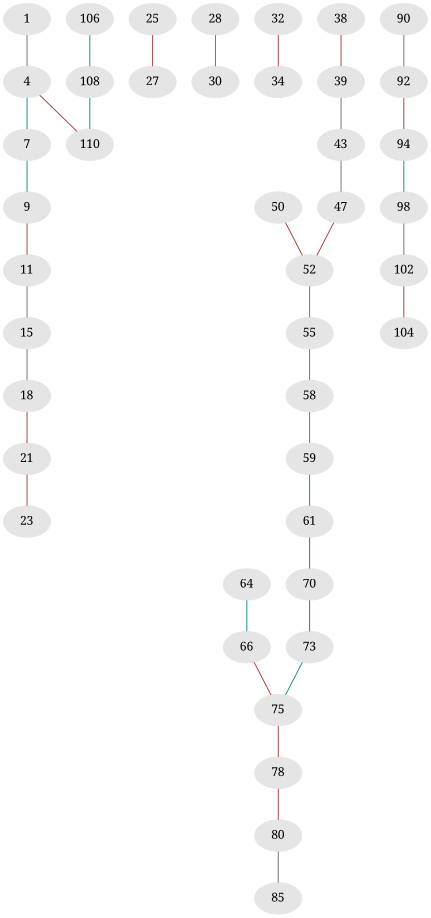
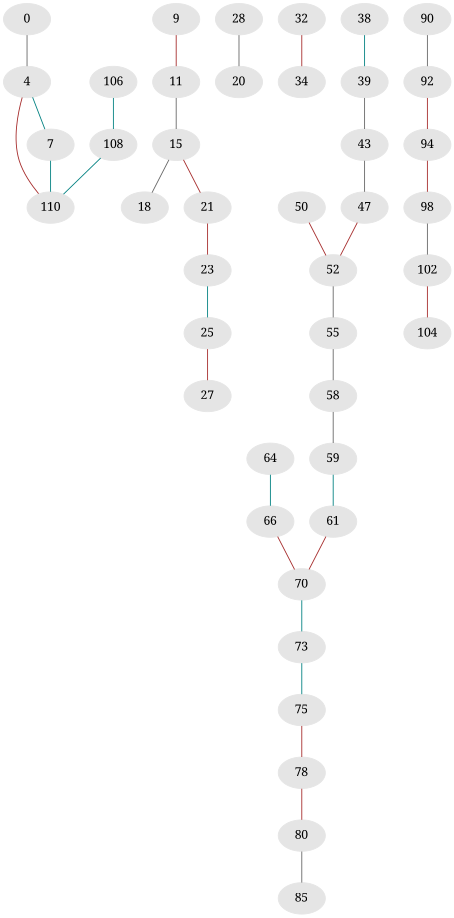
(27, 19) -> (27, 19)
(341, 51) -> (365, 51)
(215, 82) -> (239, 82)
(27, 176) -> (51, 176)
(404, 176) -> (427, 176)
none -> (208, 302)
(27, 427) -> (192, 176)
(310, 616) -> (302, 616)
(263, 679) -> (286, 553)
